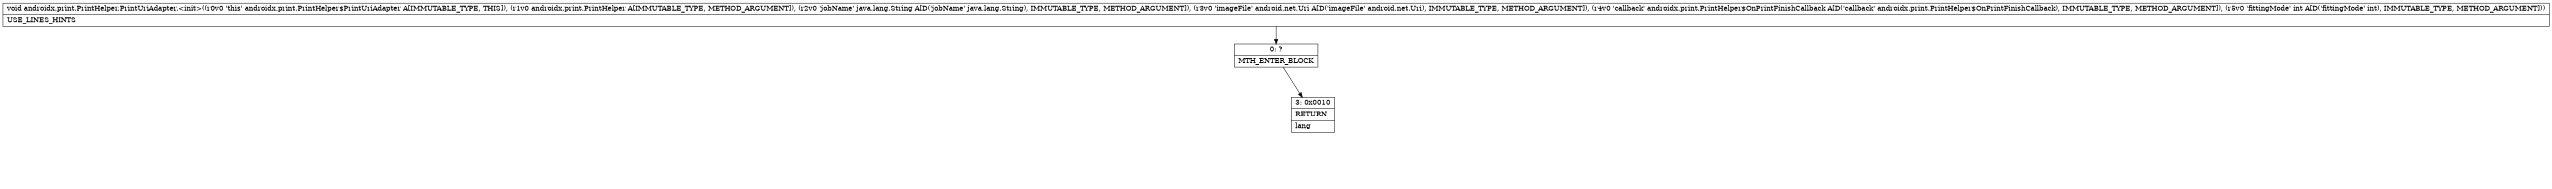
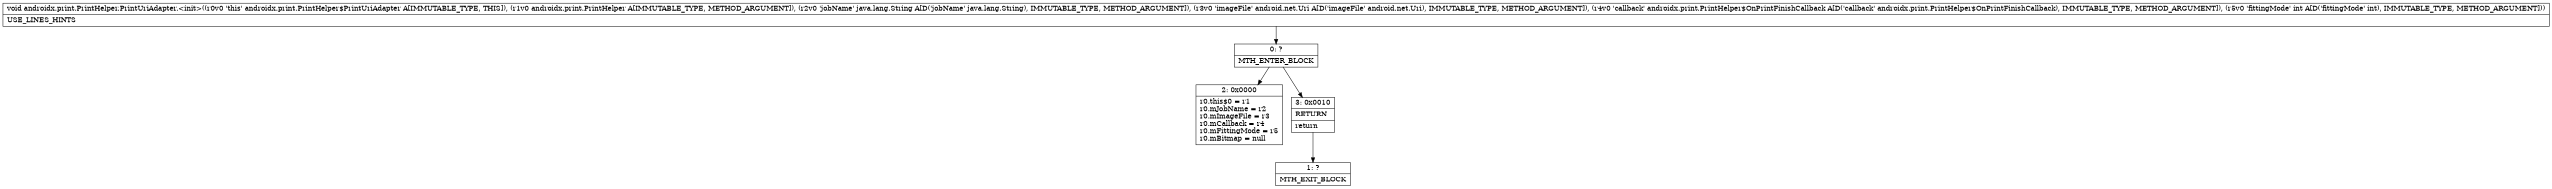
none -> (1239, 115)
(1303, 126) -> (1307, 126)
none -> (1313, 174)
